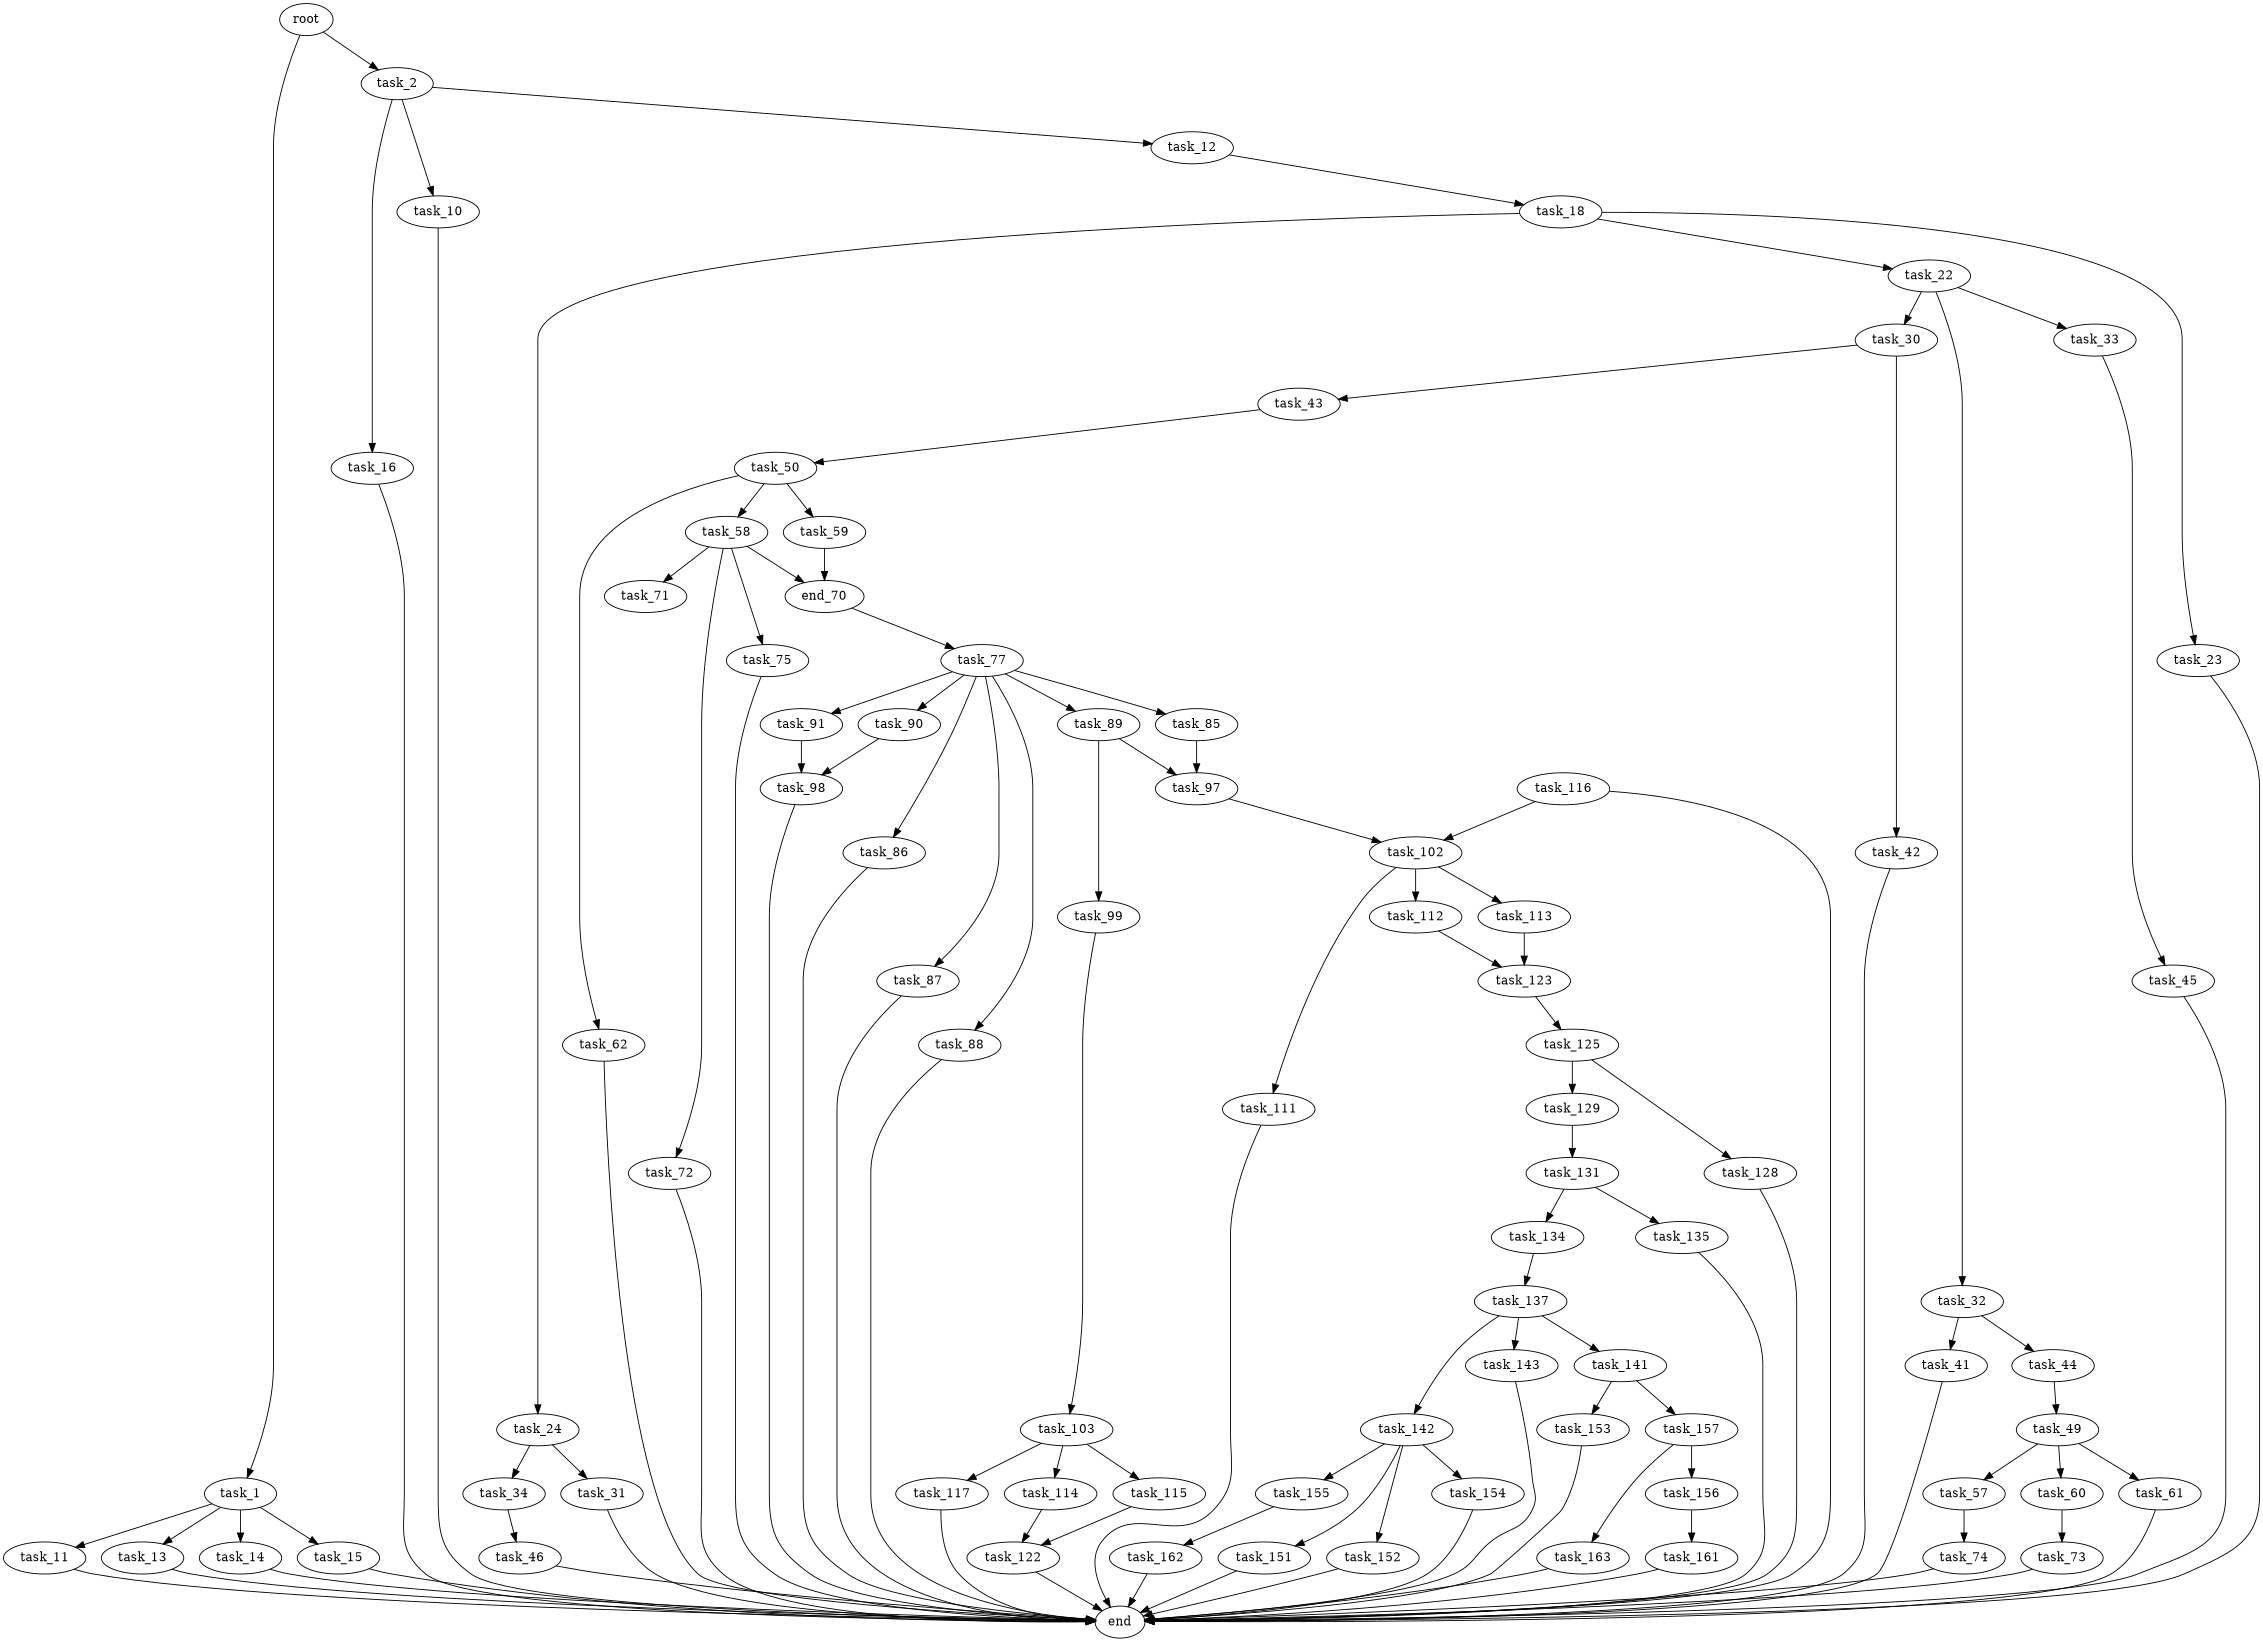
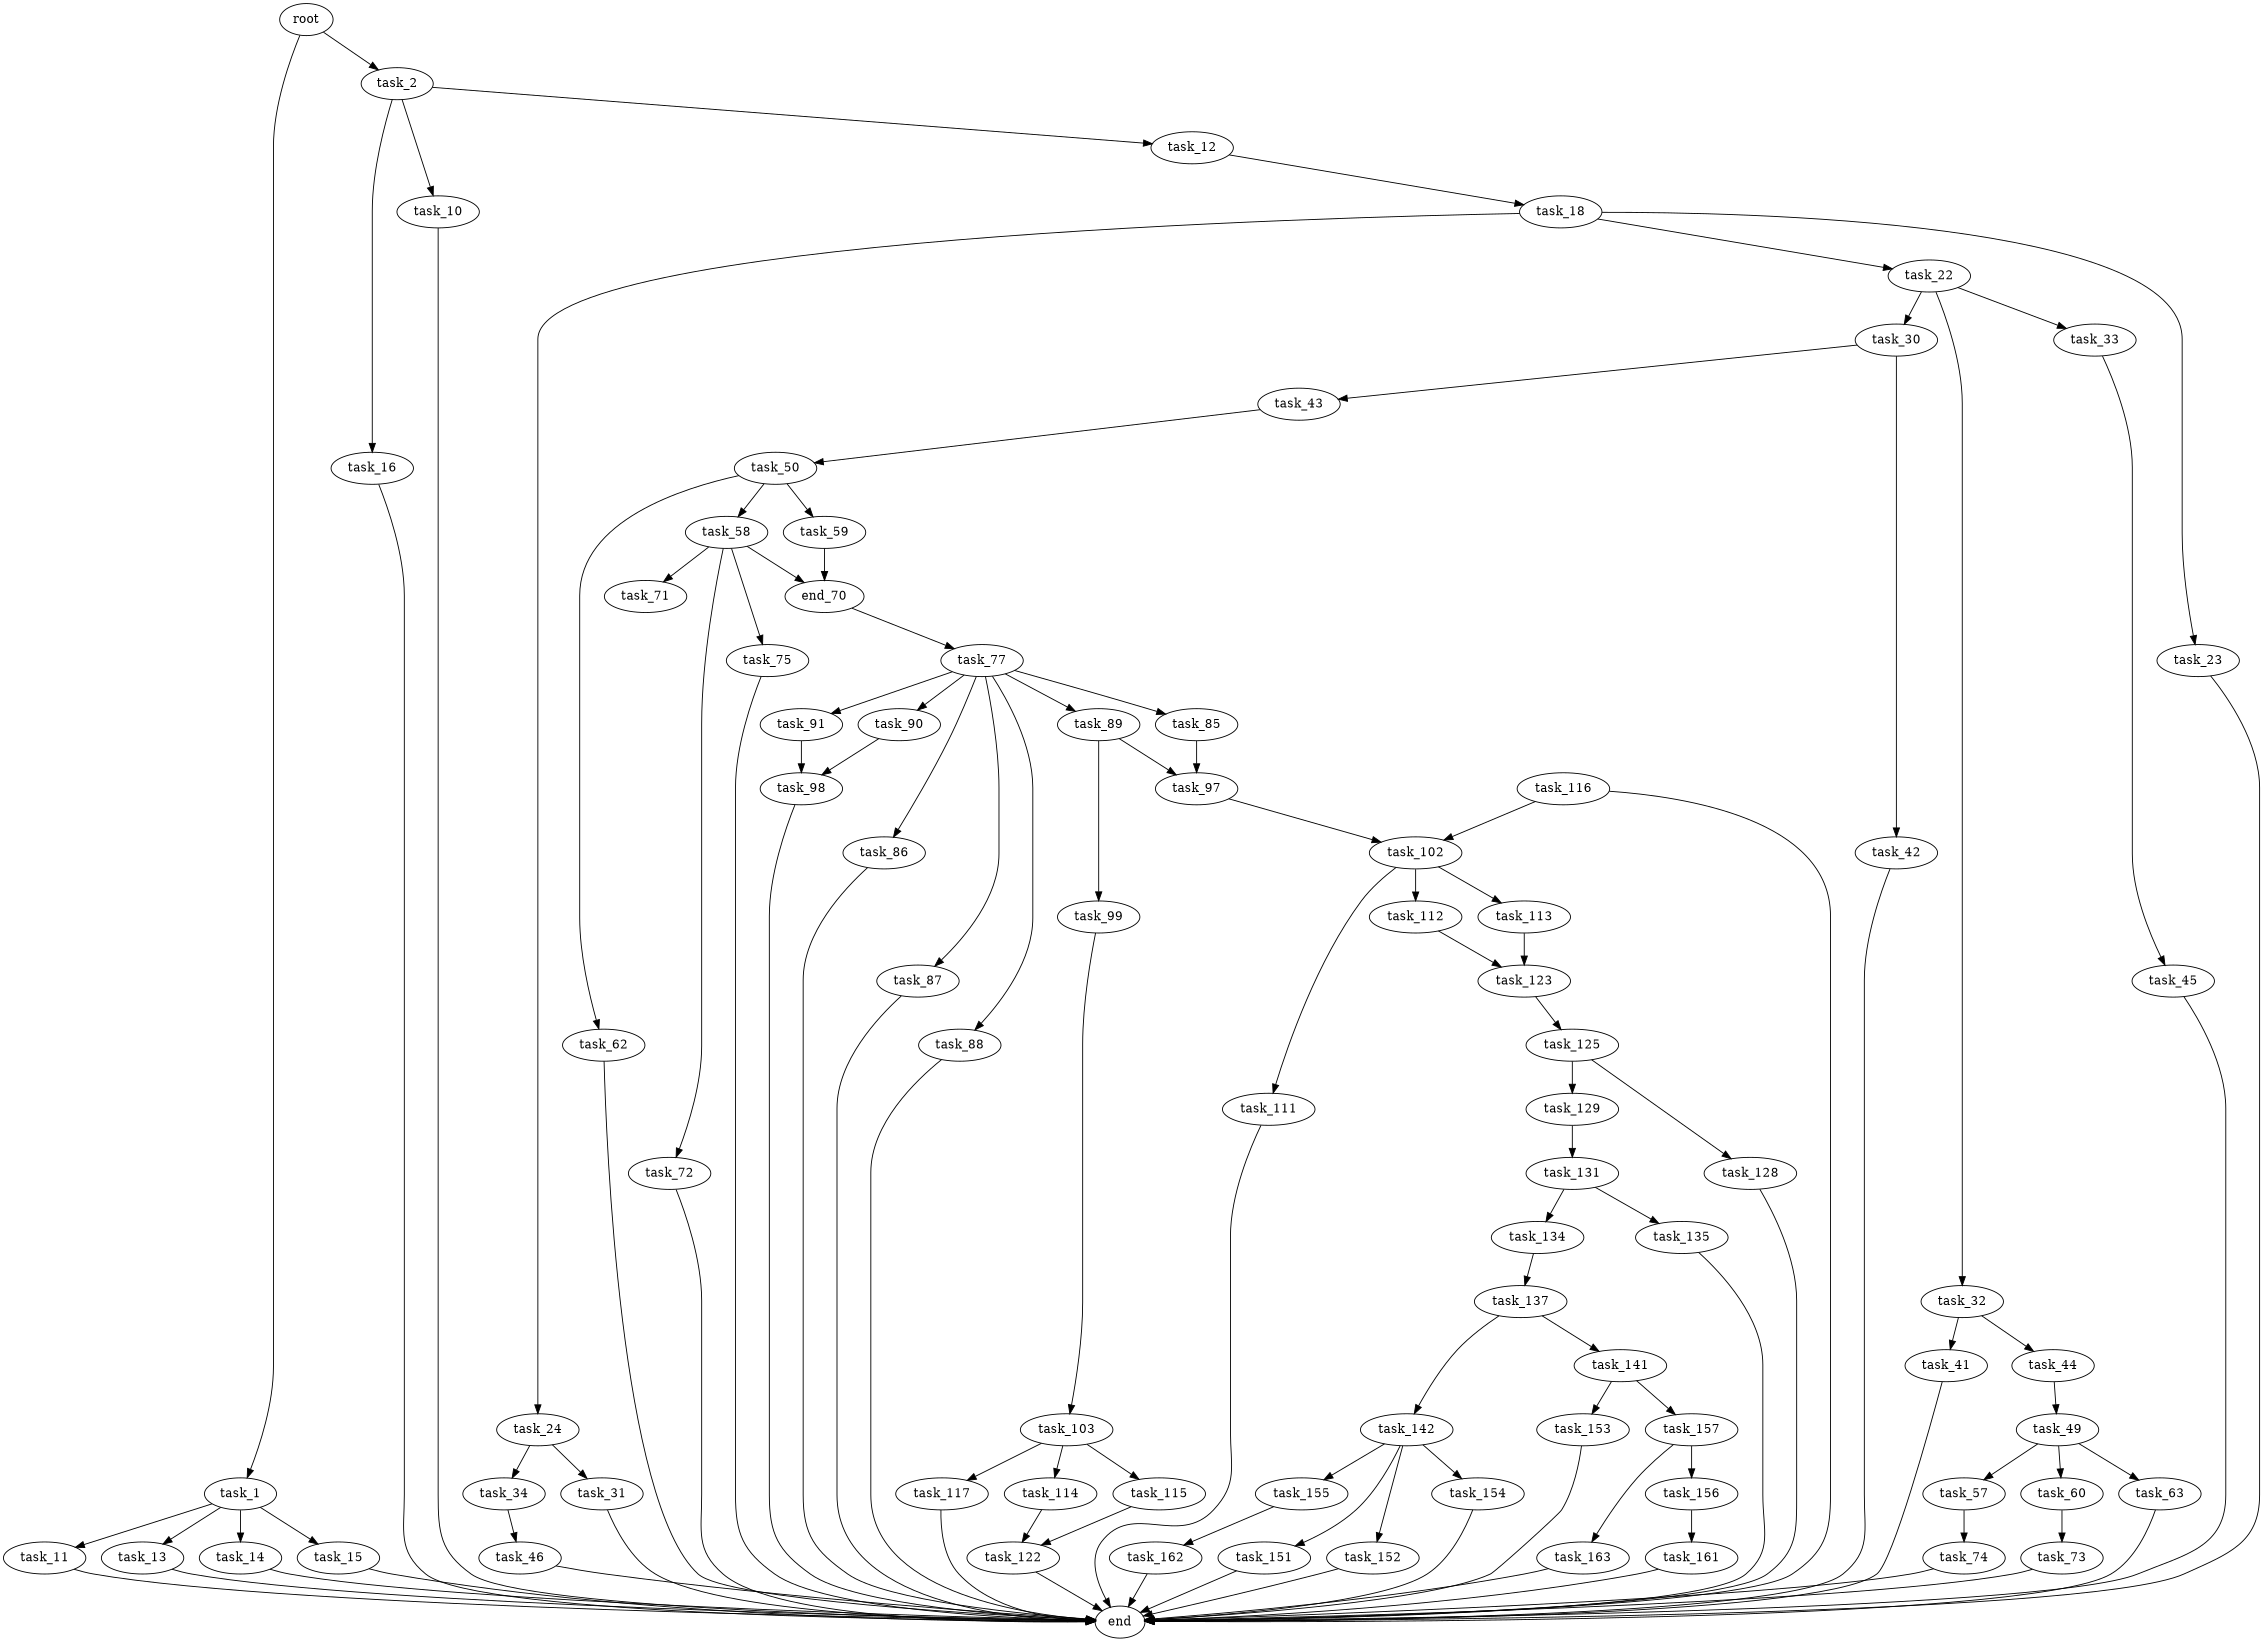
(1512, 1366) -> none
(2160, 1494) -> (2160, 1494)
